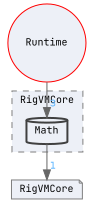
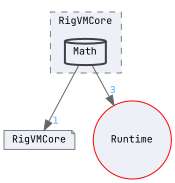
(47, 97) -> (101, 81)
